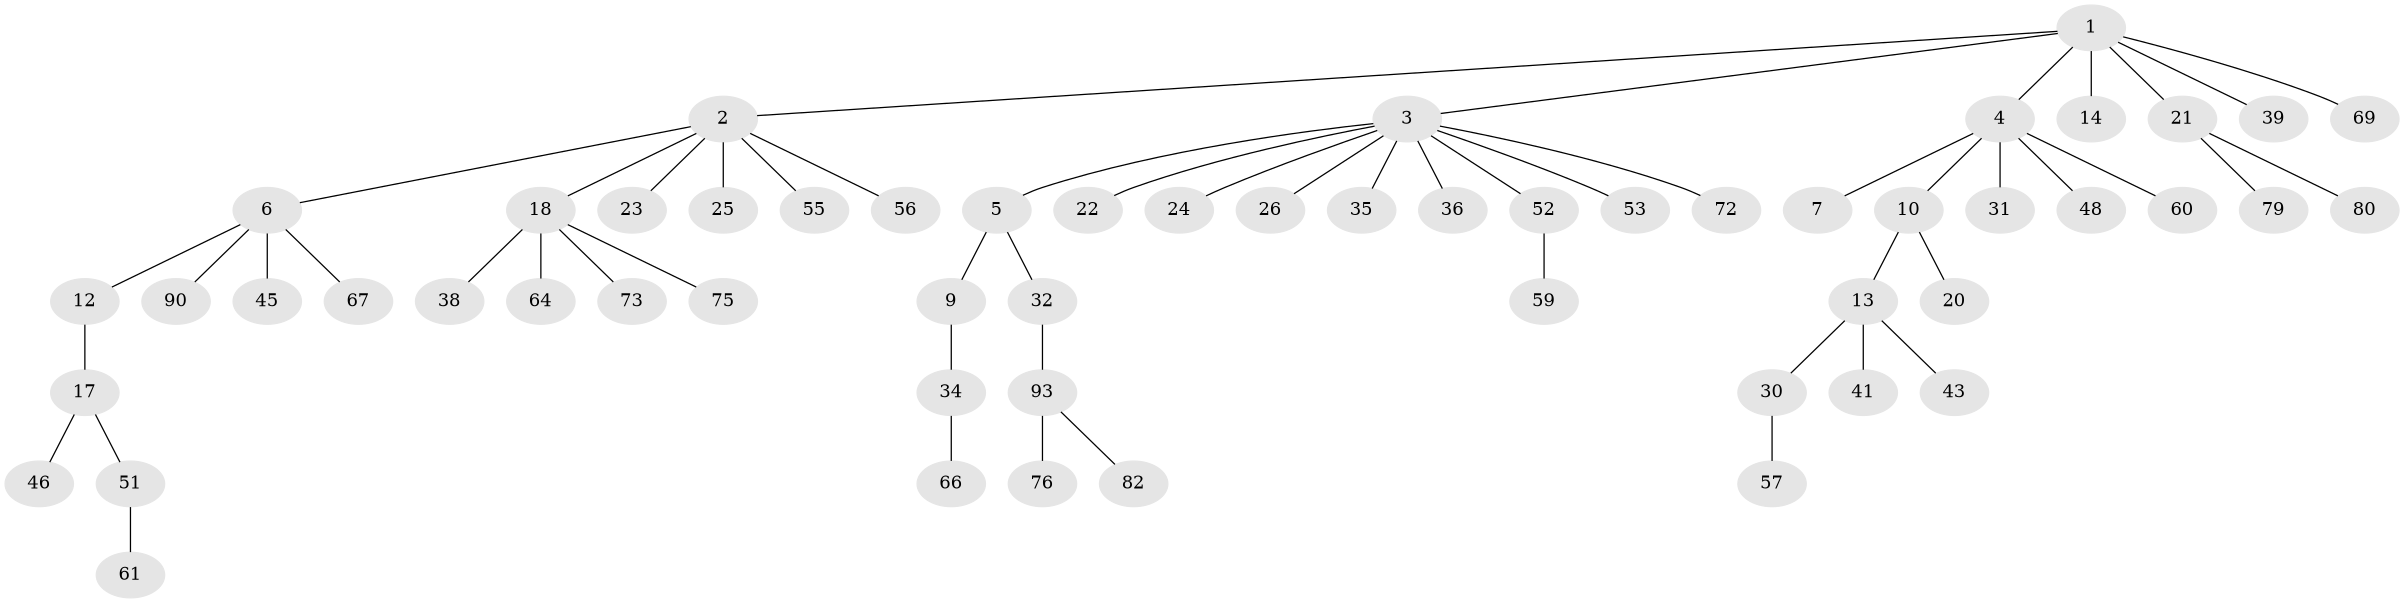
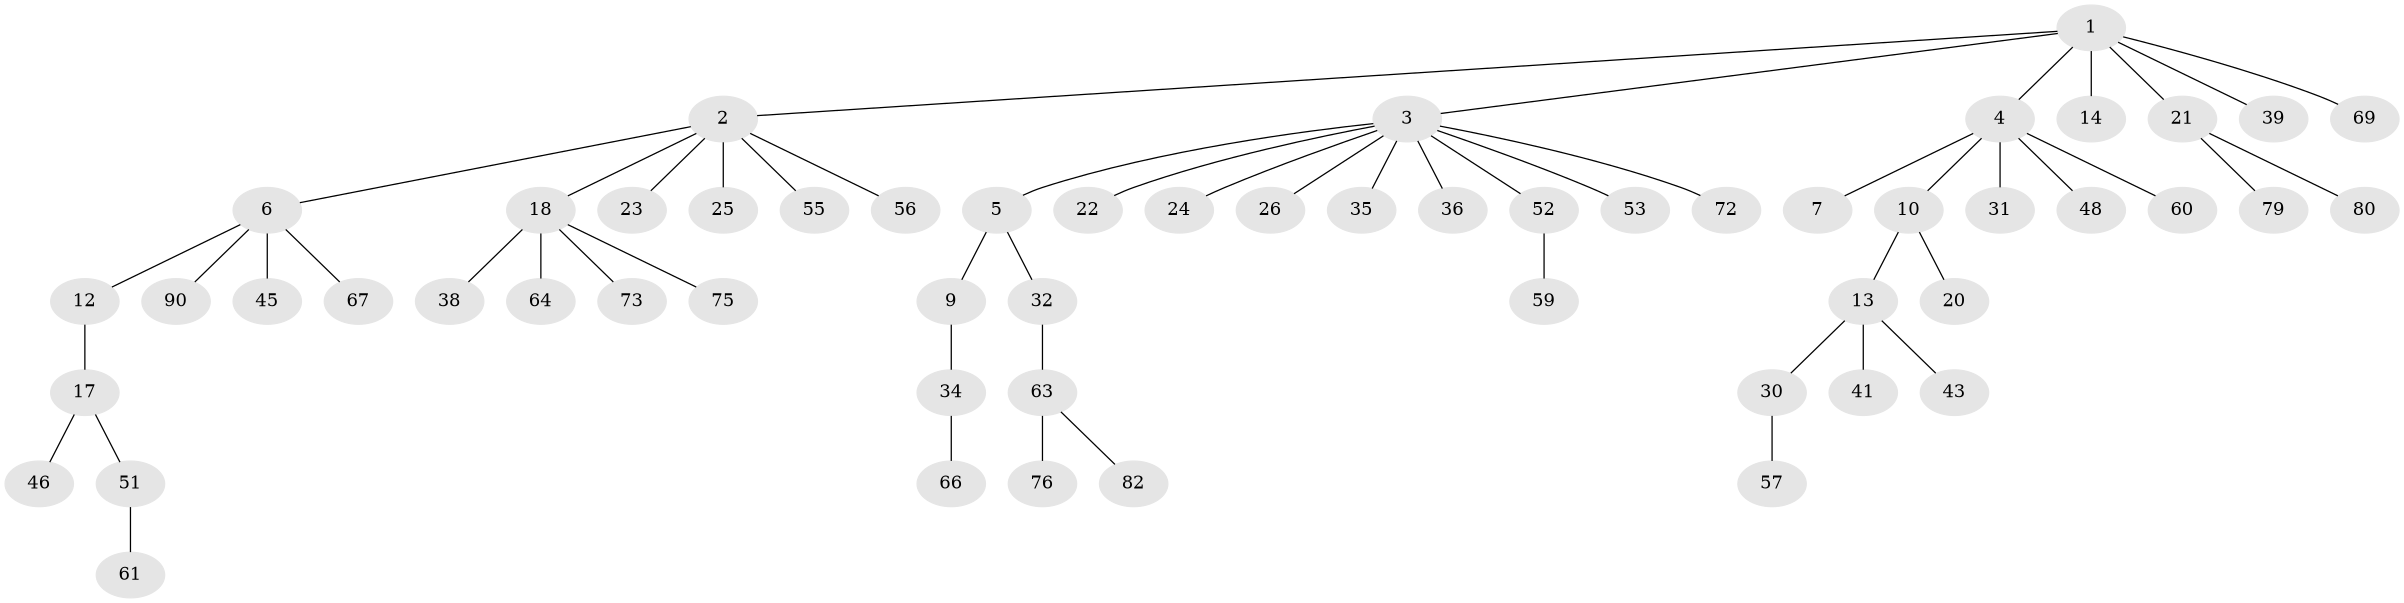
(1042, 393) -> (1042, 393)
